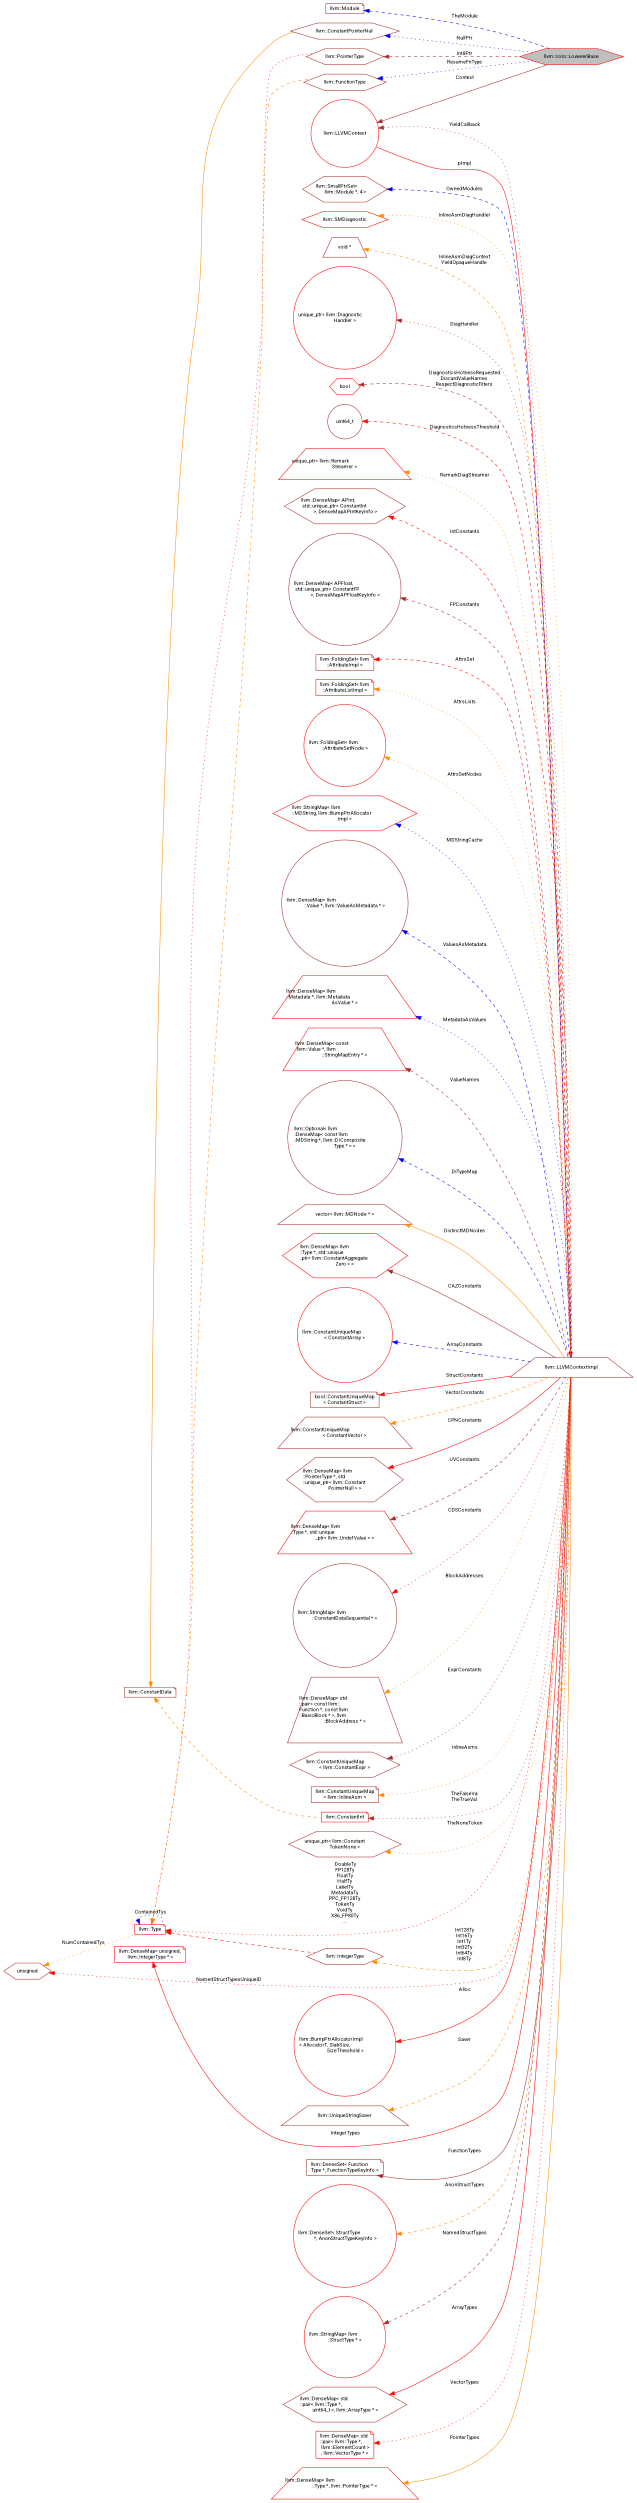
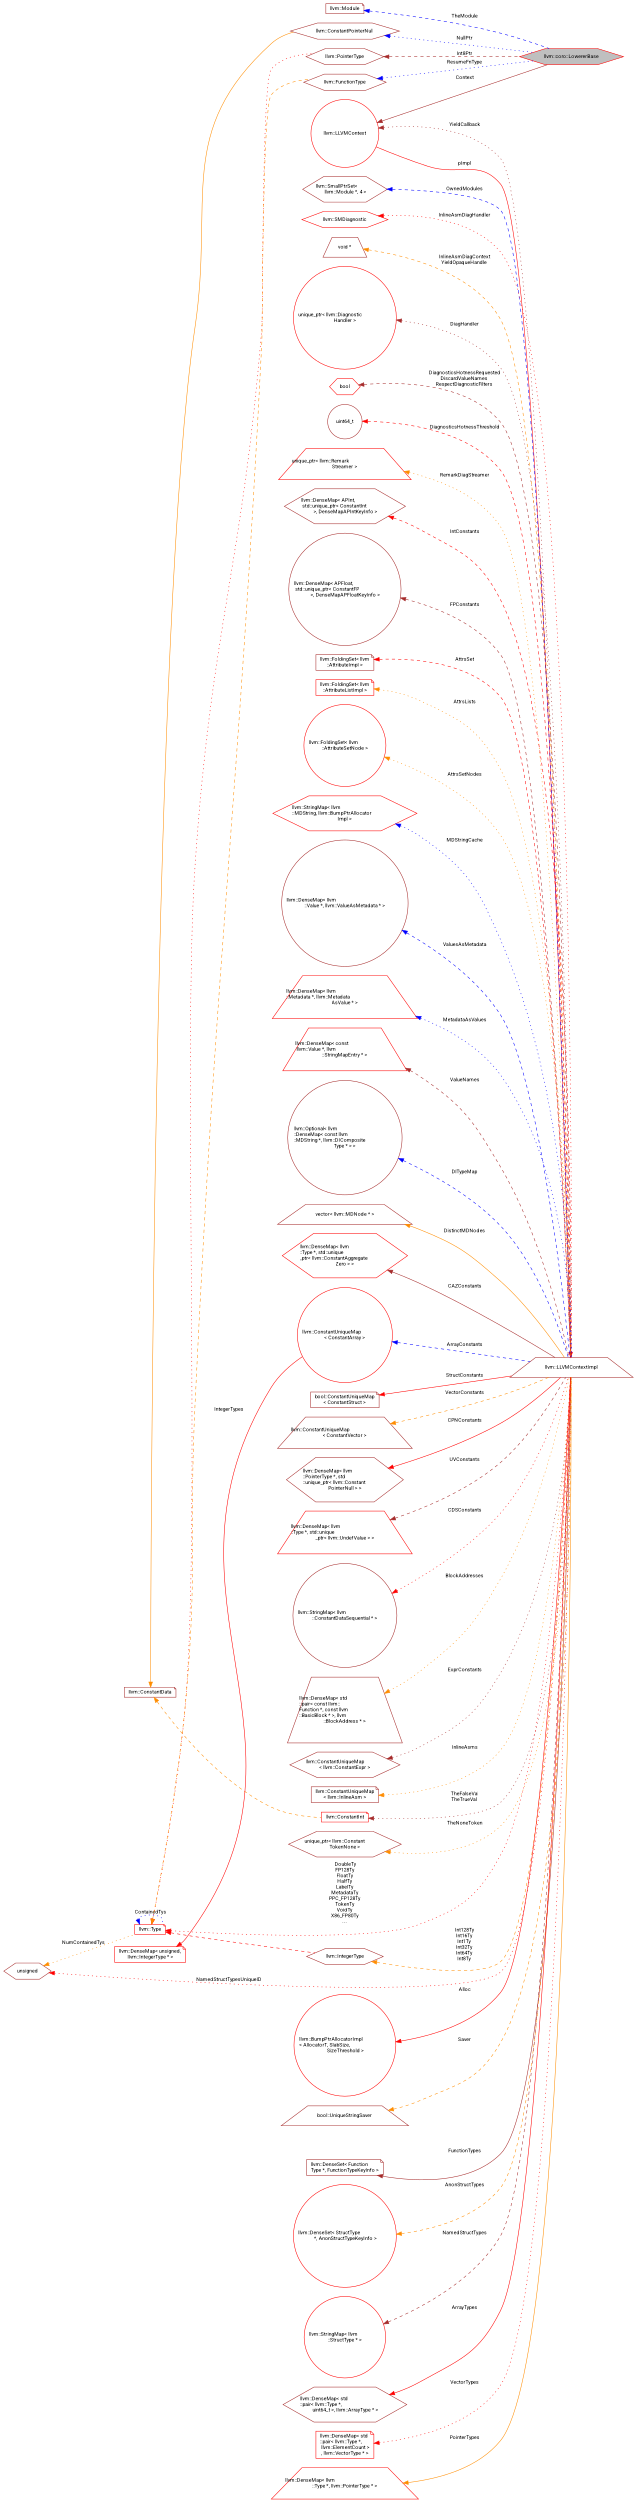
(562, 738) -> (562, 738)
(531, 1965) -> (233, 1647)
(345, 2116) -> (345, 2116)
